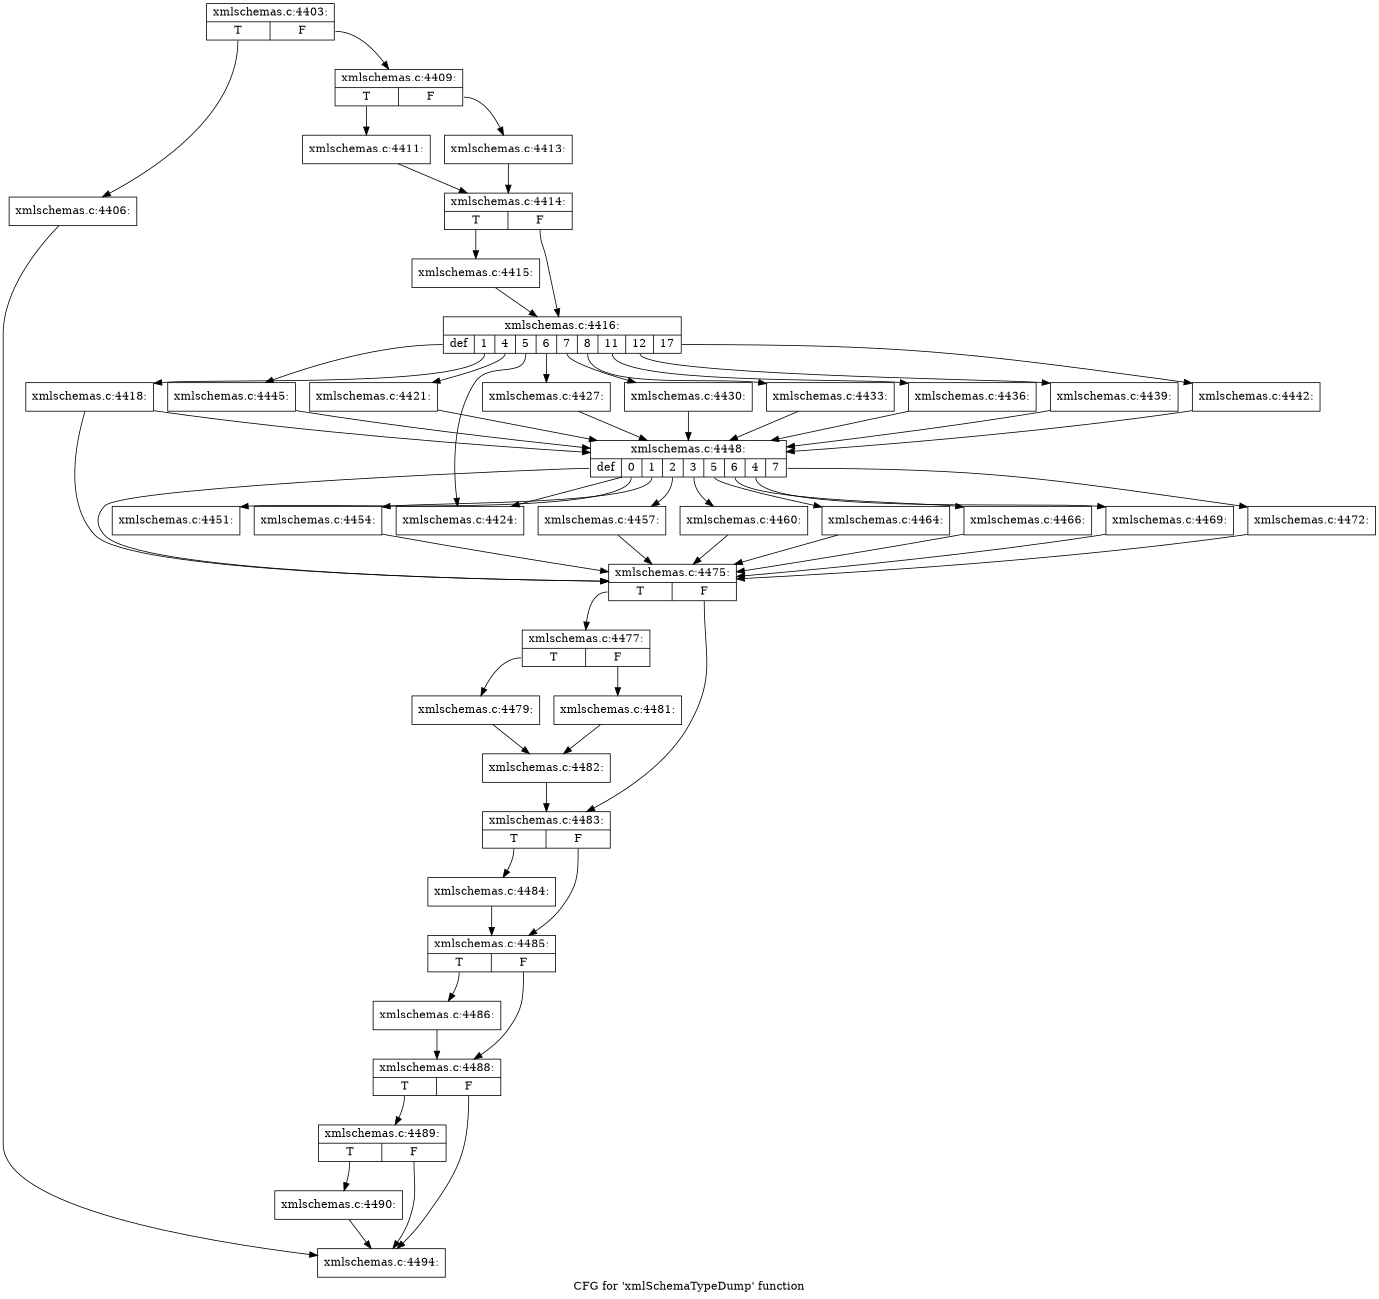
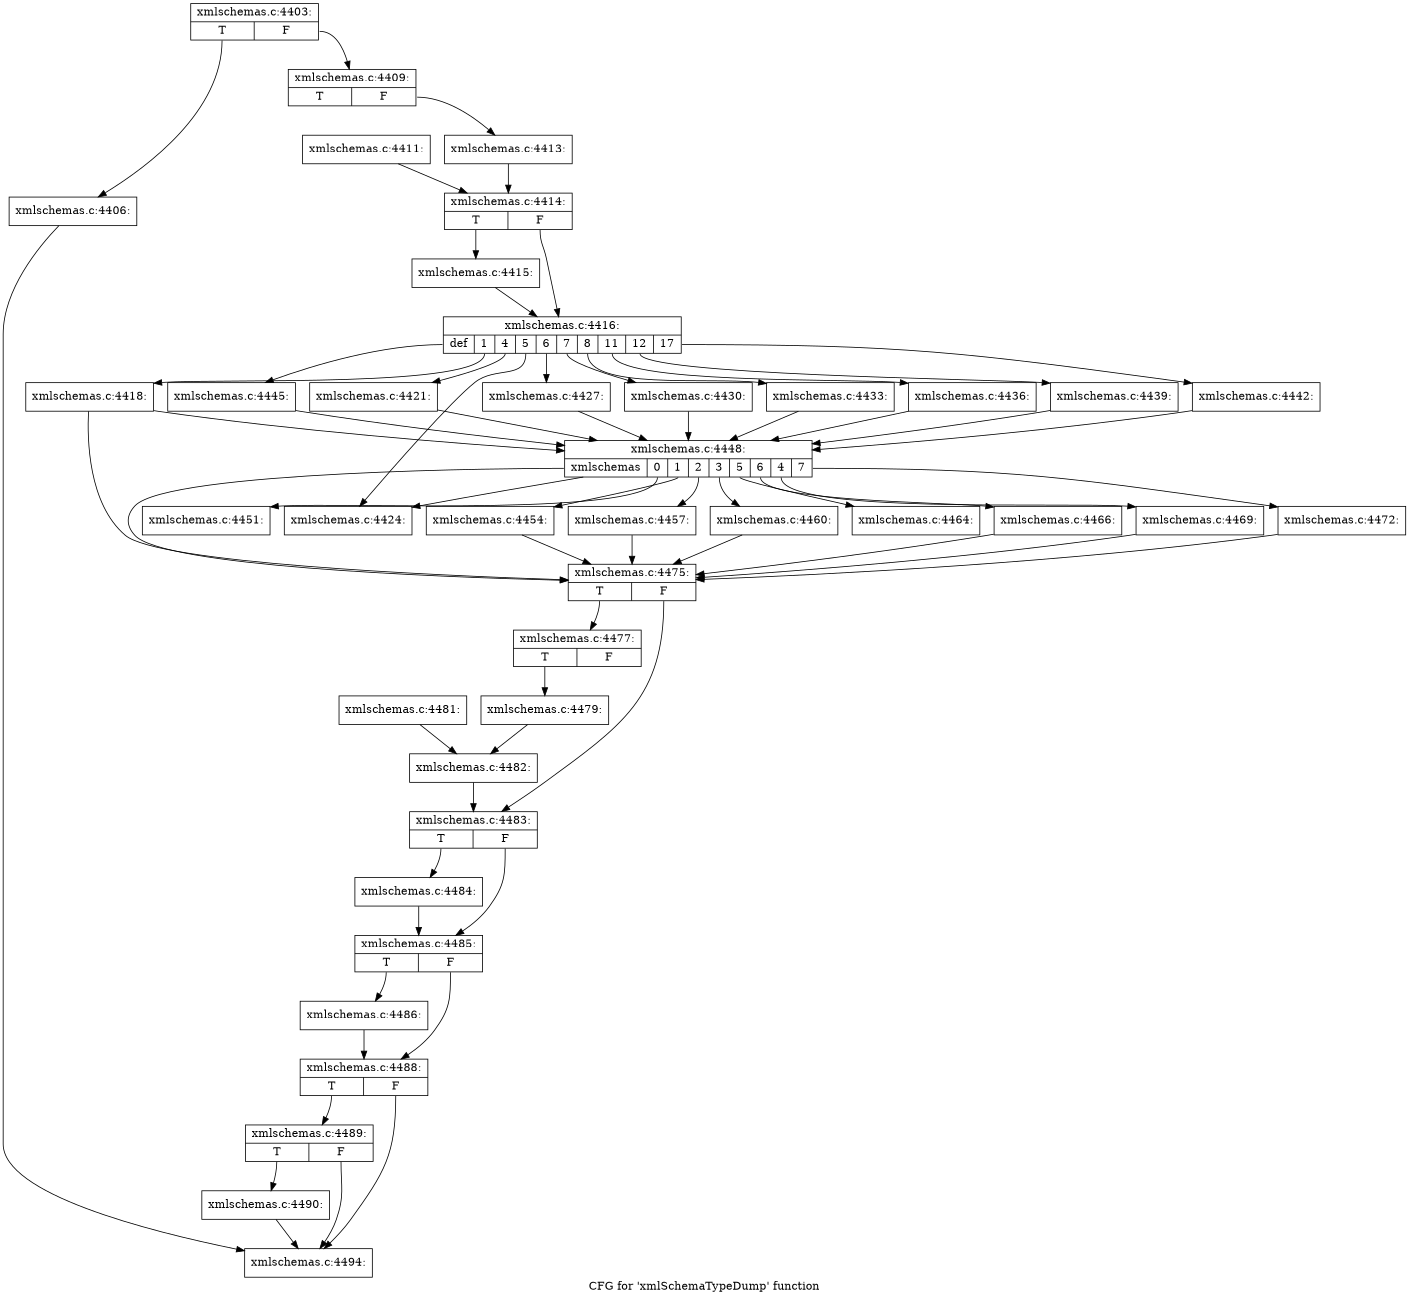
(366, 117) -> none
(606, 468) -> (606, 468)
(790, 549) -> none
(618, 677) -> none
